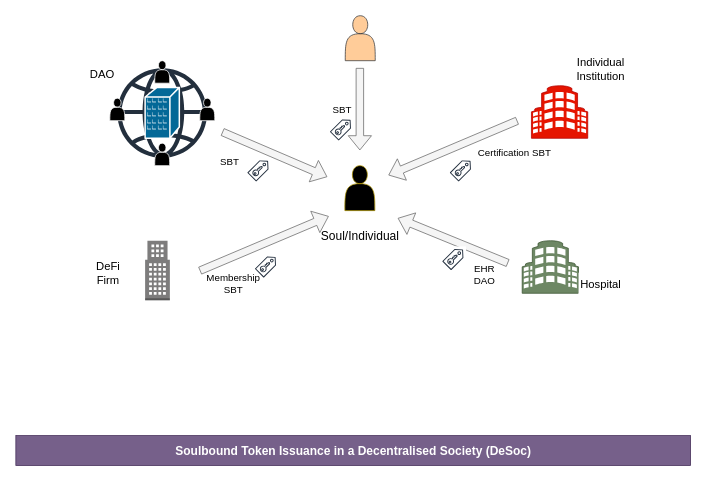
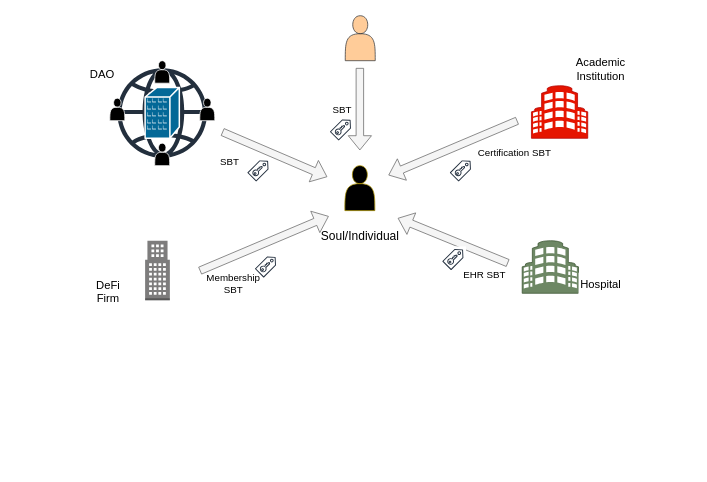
(601, 69) -> (601, 69)
(108, 272) -> (108, 291)
(485, 274) -> (485, 274)
(353, 450) -> none
